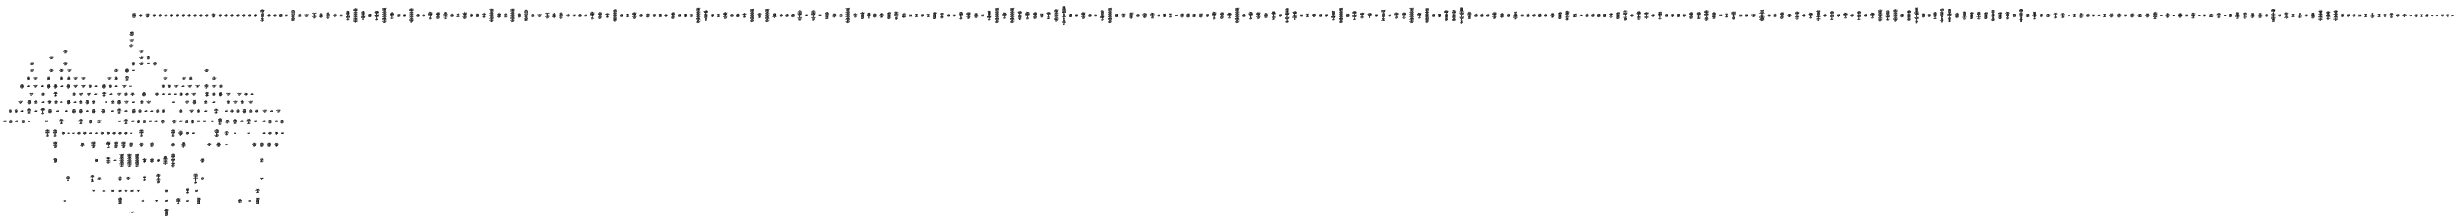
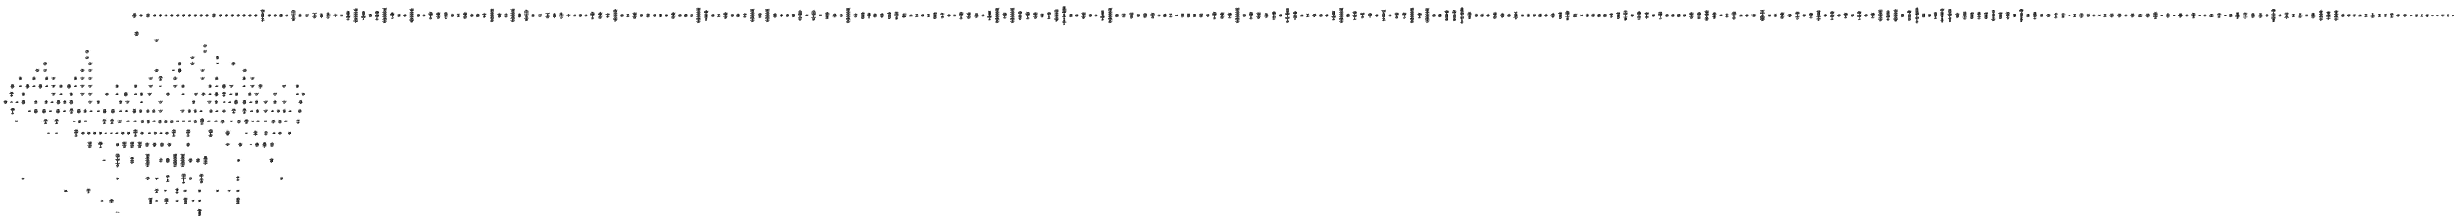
(126, 191) -> none
